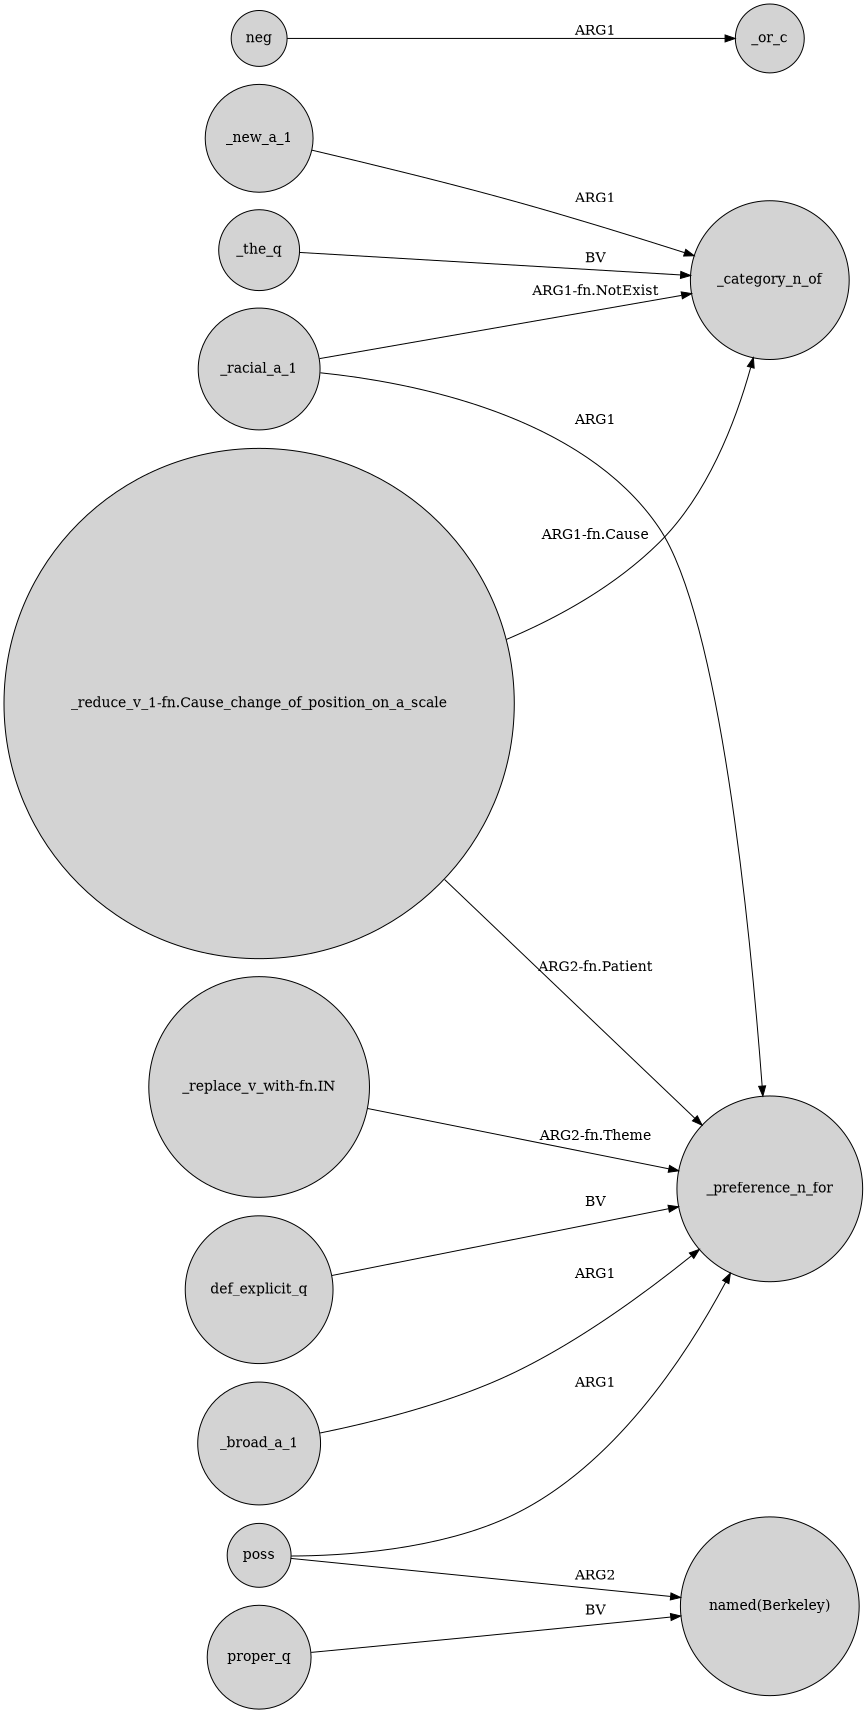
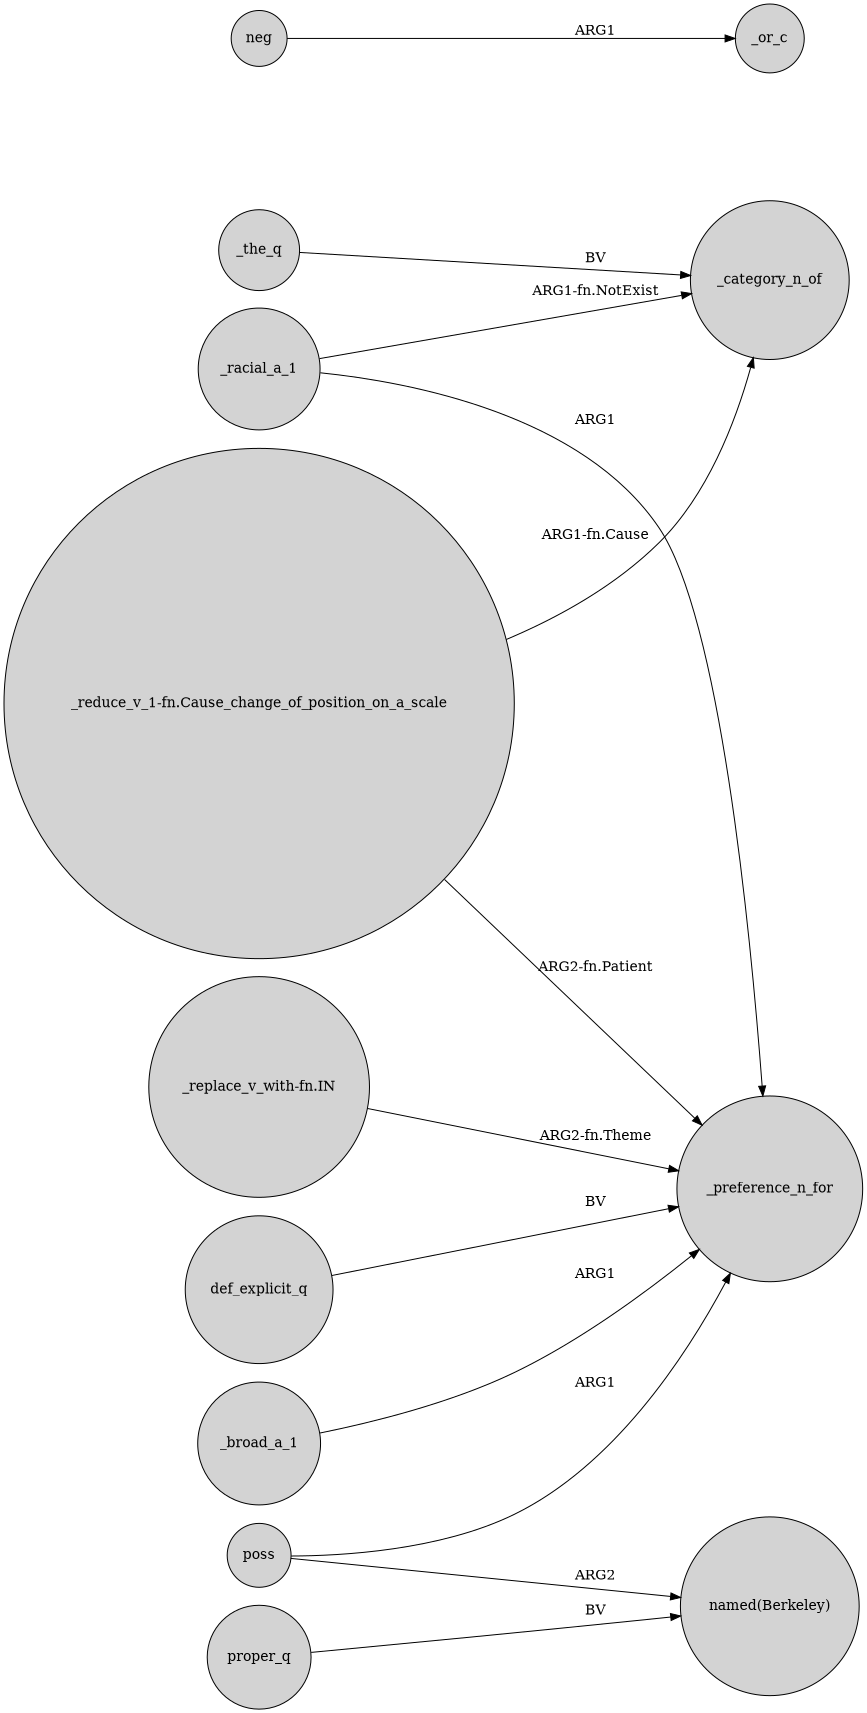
(259, 138) -> none
